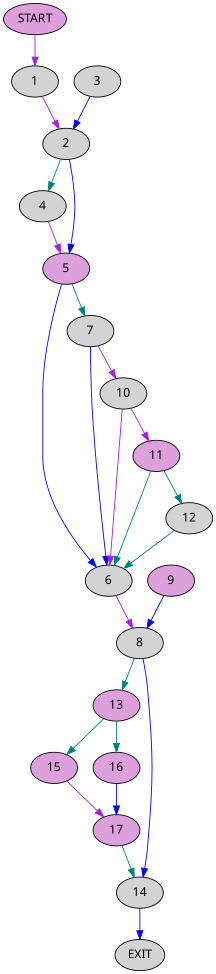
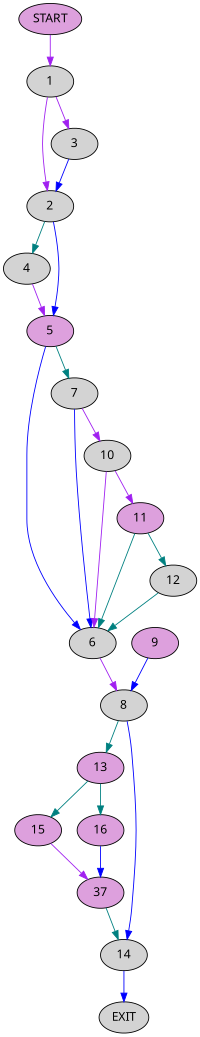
none -> (61, 109)
(116, 830) -> (101, 893)
